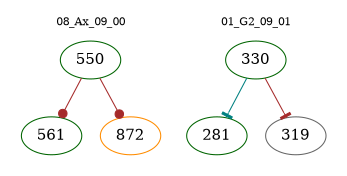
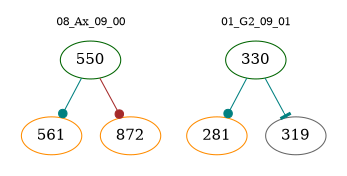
(73, 94) -> (73, 94)
(238, 95) -> (238, 95)
(275, 95) -> (275, 95)
(52, 136) -> (52, 136)
(217, 136) -> (217, 136)
